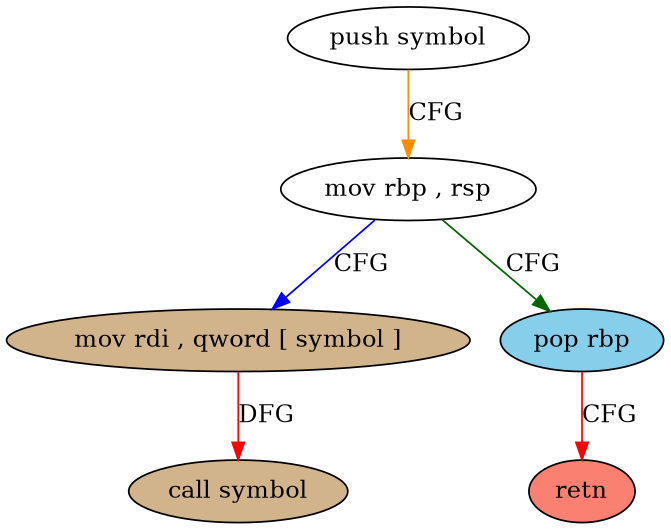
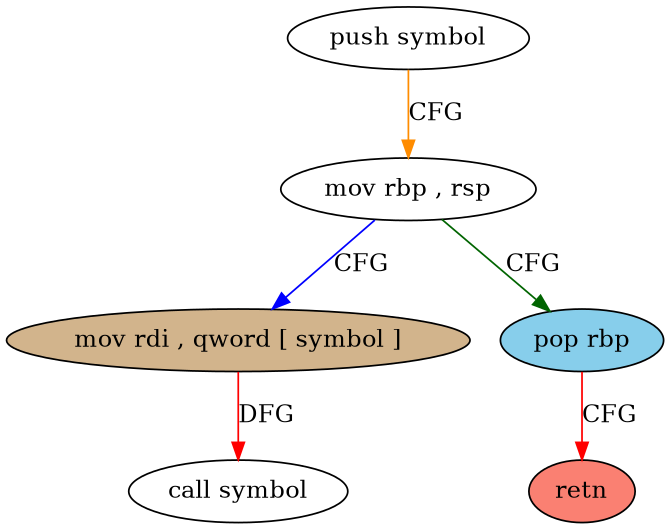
(238, 491) -> (238, 491)
